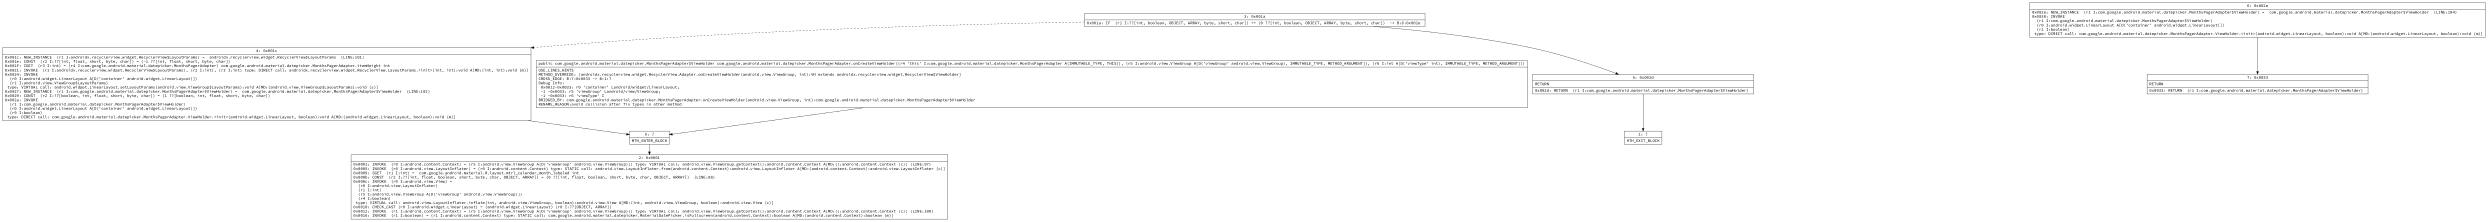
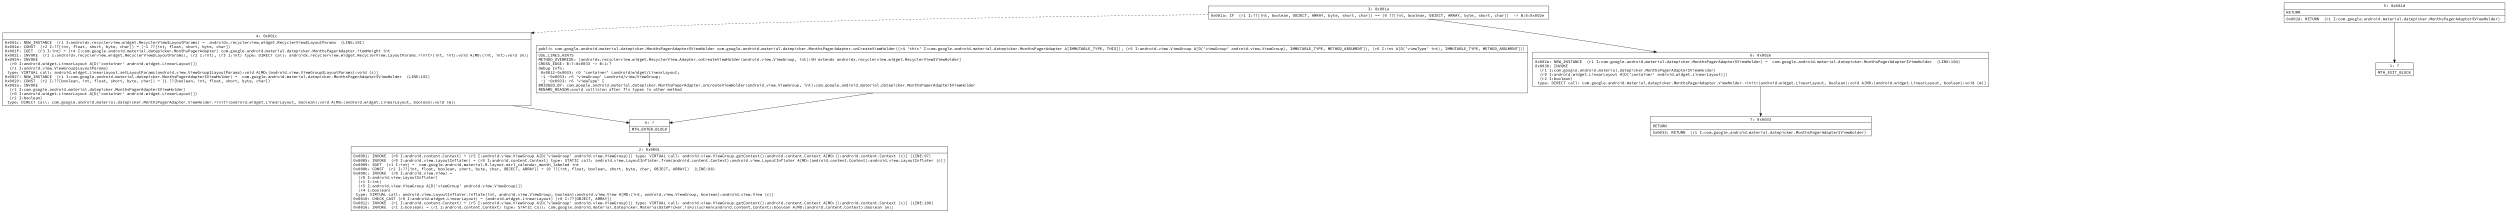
(1497, 41) -> (1541, 34)
(24, 113) -> (24, 98)
